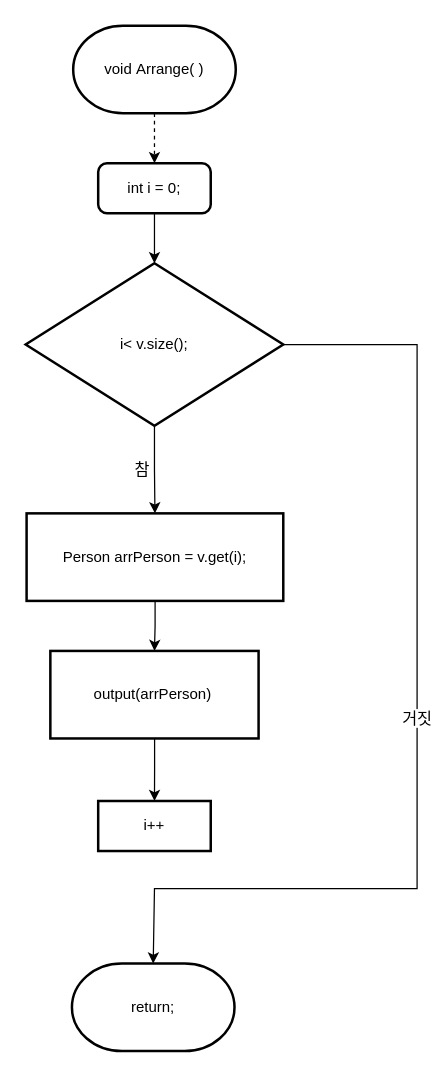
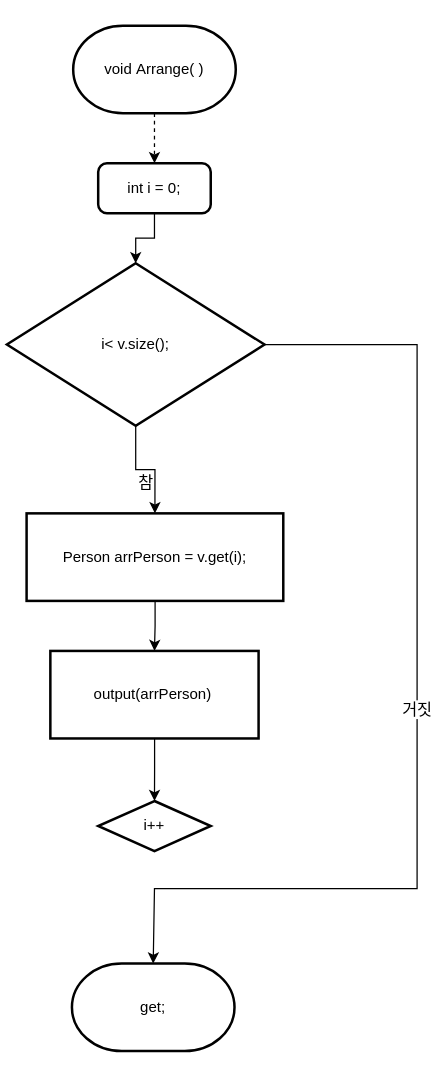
(154, 344) -> (136, 344)
(154, 826) -> (154, 826)
(153, 1007) -> (153, 1007)
